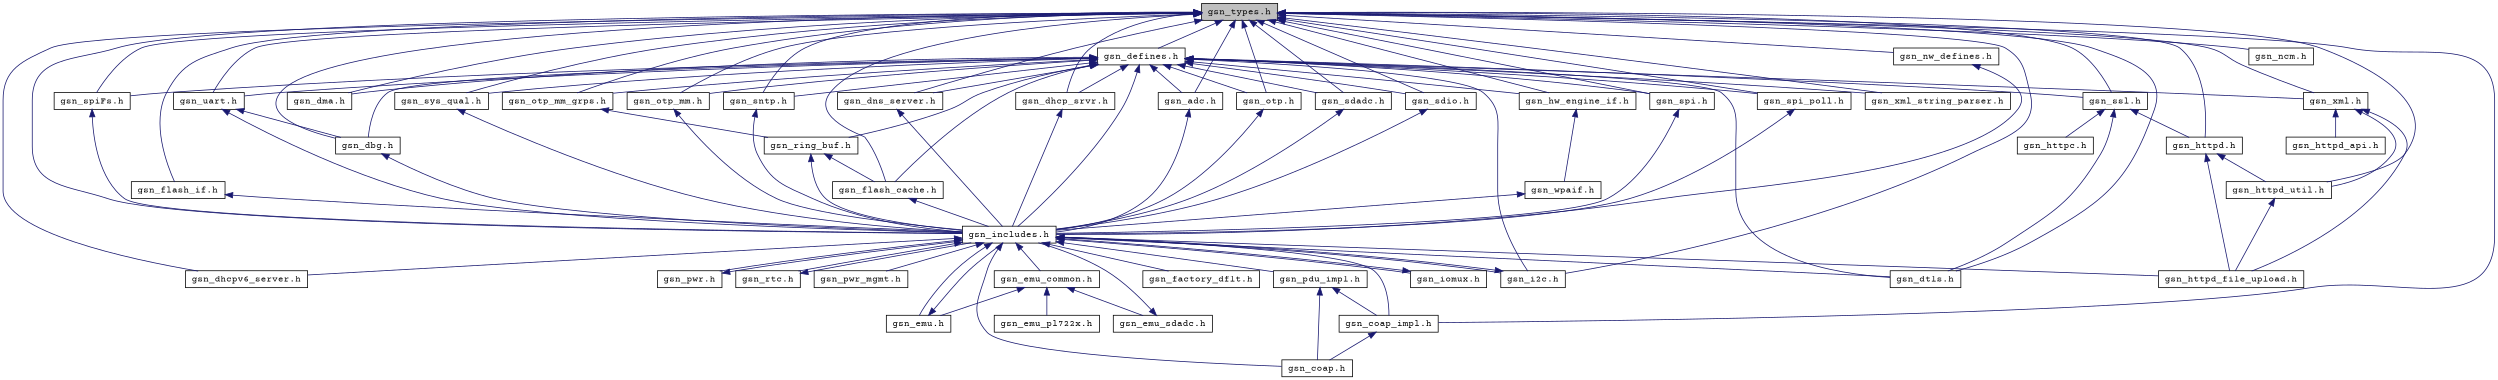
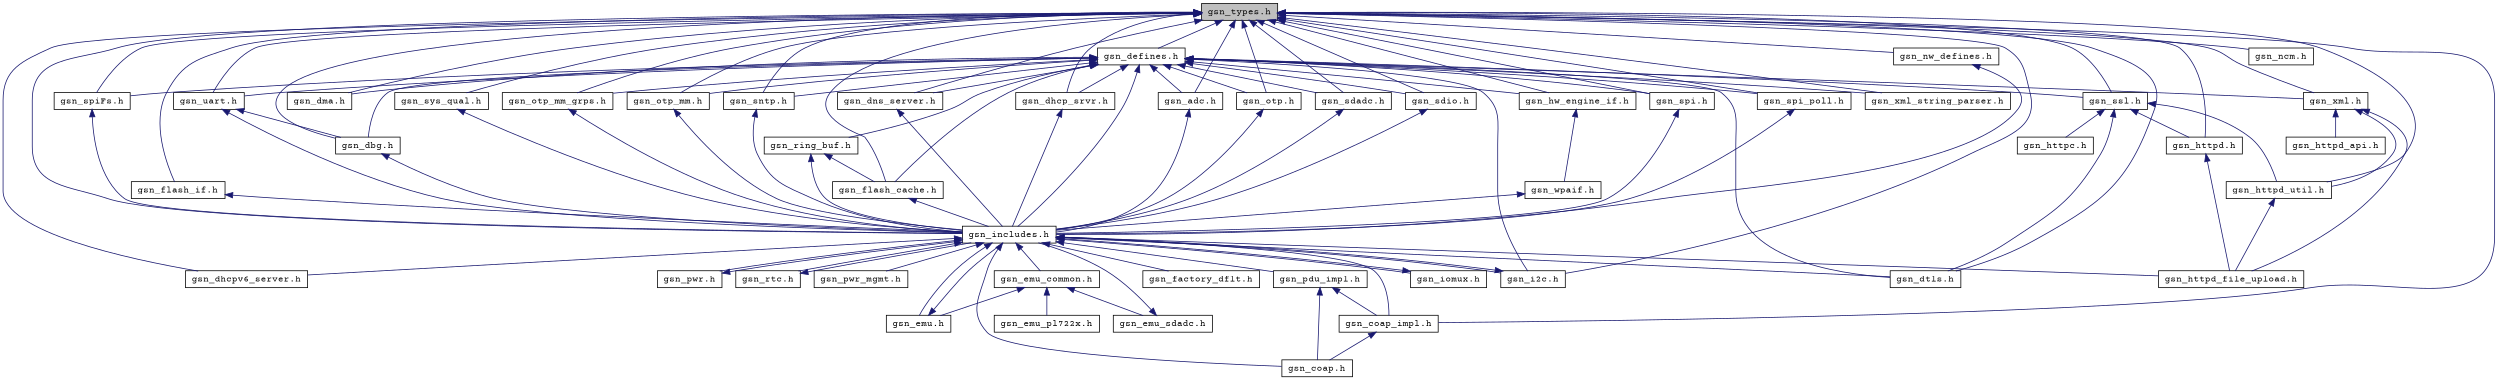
(759, 73) -> none
(696, 125) -> (760, 202)
(2245, 170) -> (2229, 125)
